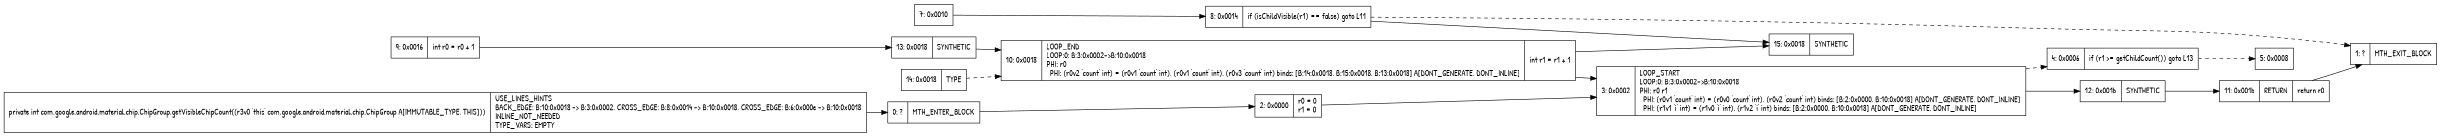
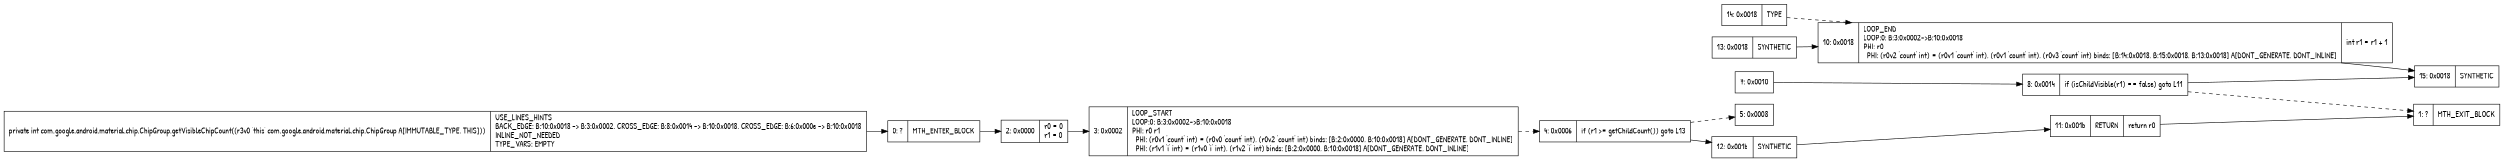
(435, 48) -> none
(1583, 78) -> none
(2050, 91) -> (1698, 141)
